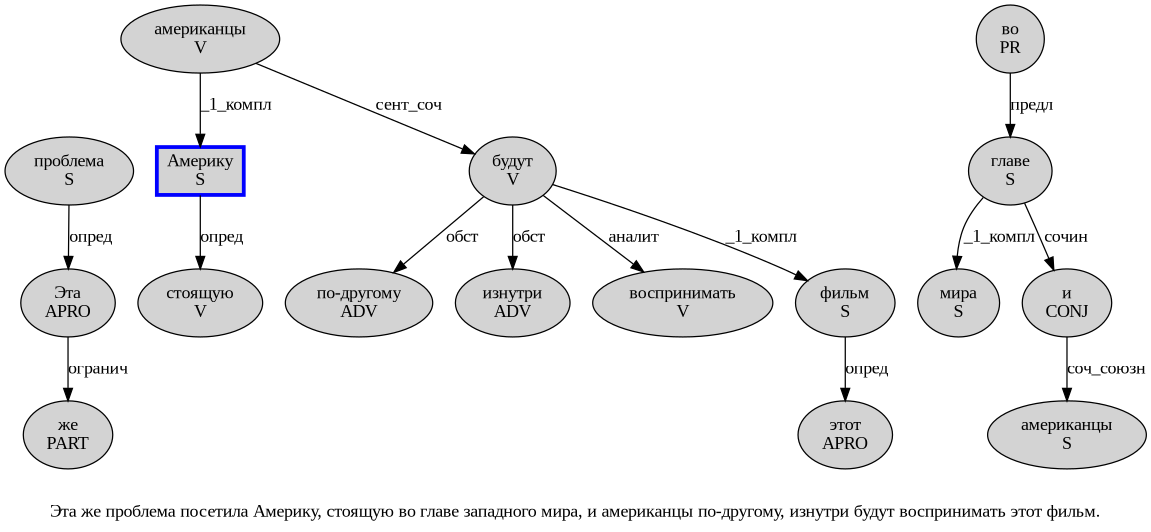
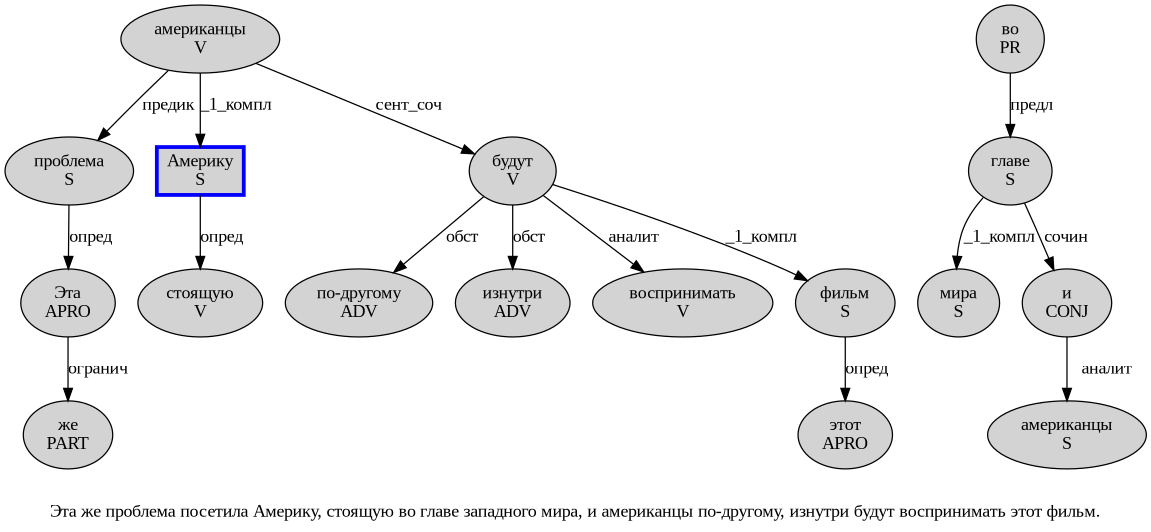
none -> (137, 100)
(1107, 369) -> (1107, 369)
